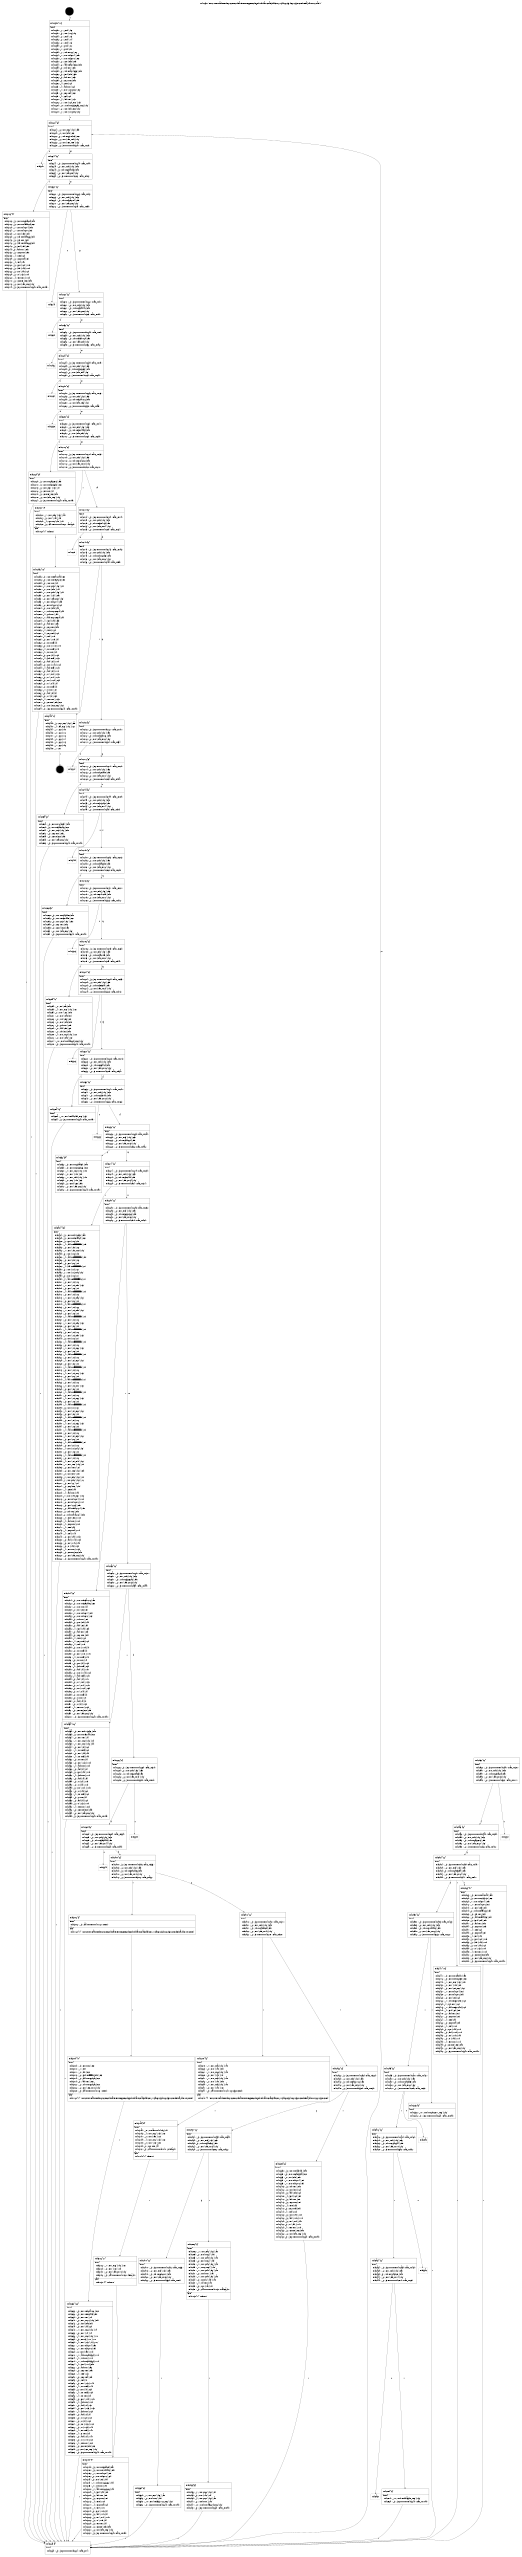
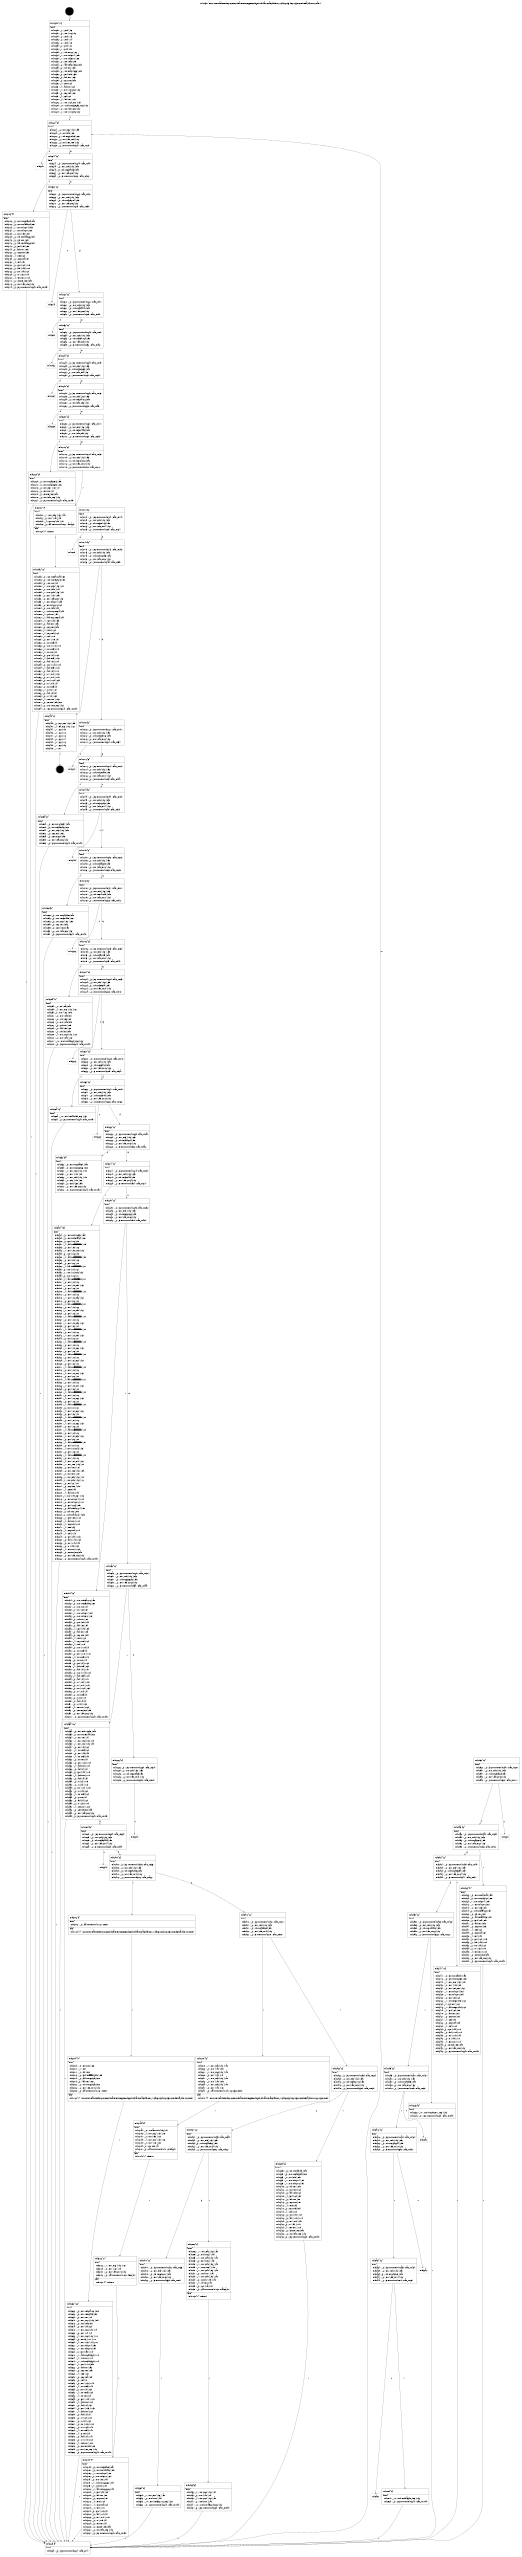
(91, 488) -> none
(119, 1803) -> (99, 1821)
(463, 1882) -> (482, 1867)
